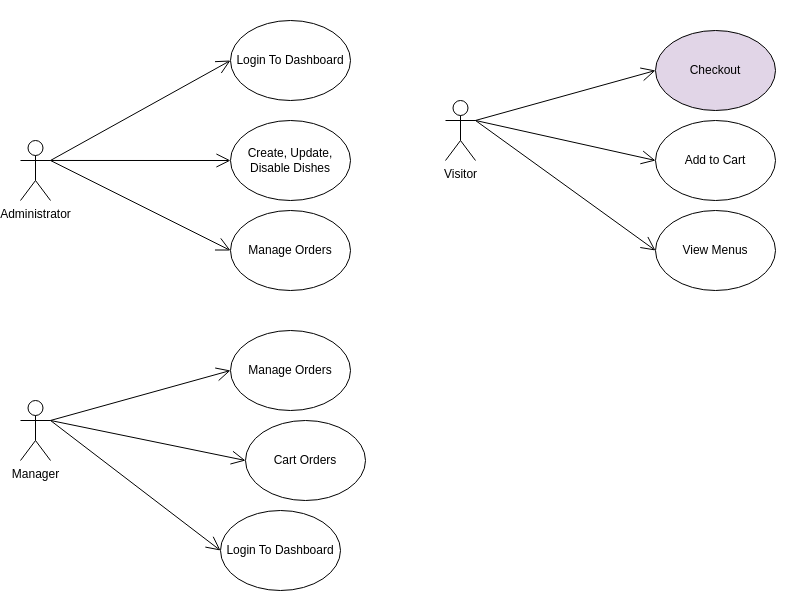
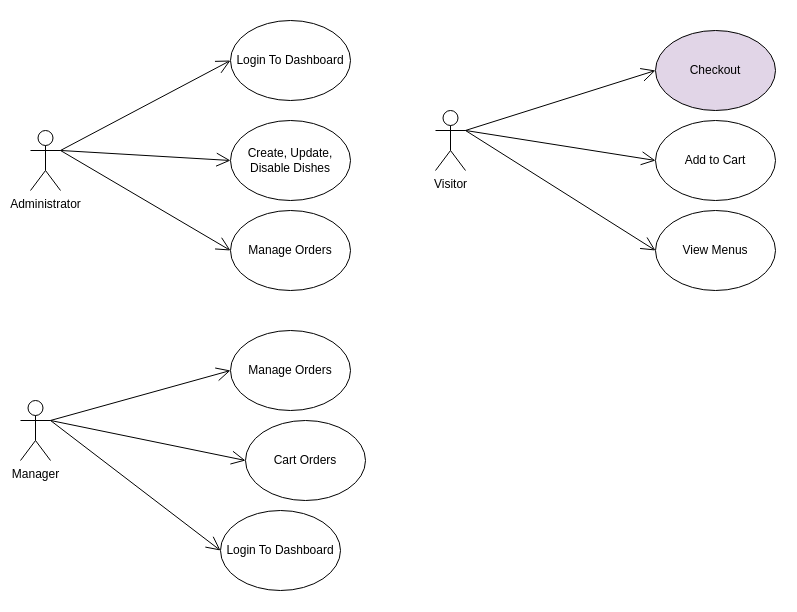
(461, 131) -> (451, 141)
(36, 171) -> (46, 161)
